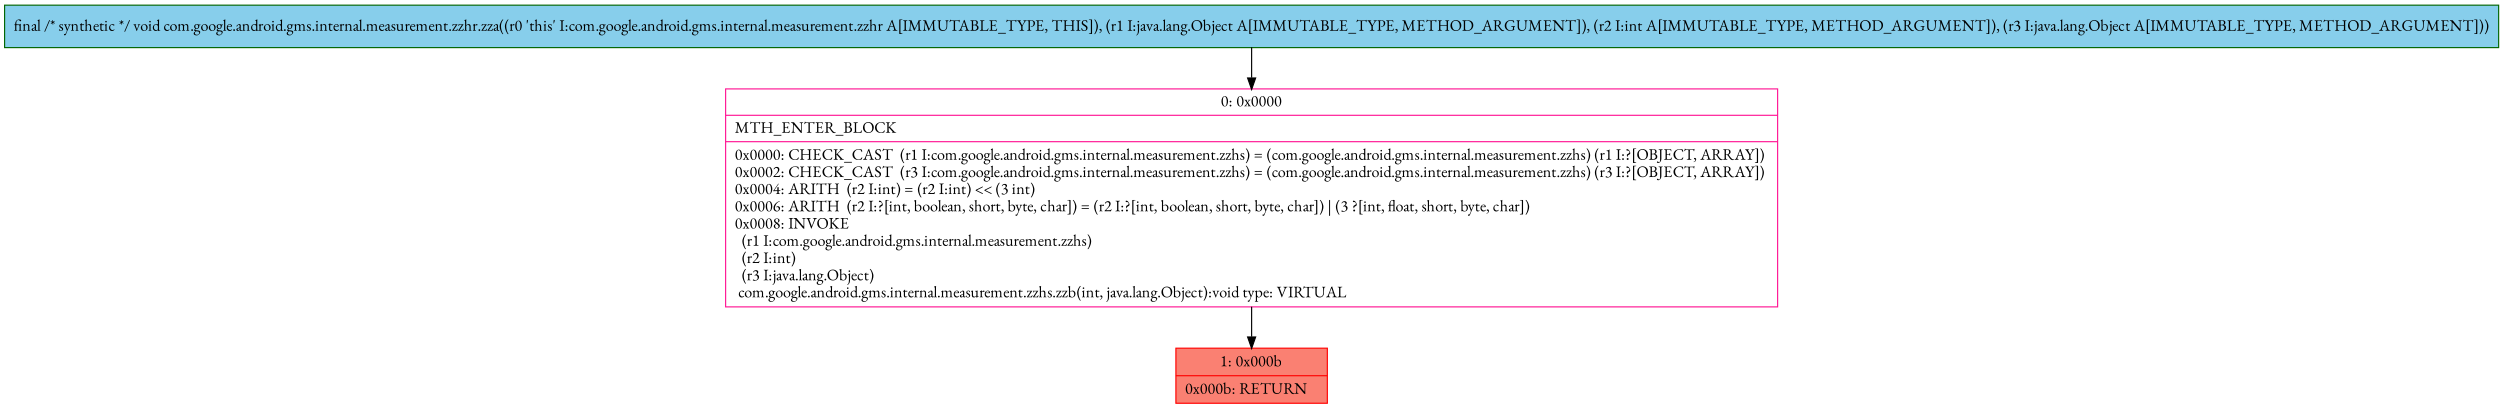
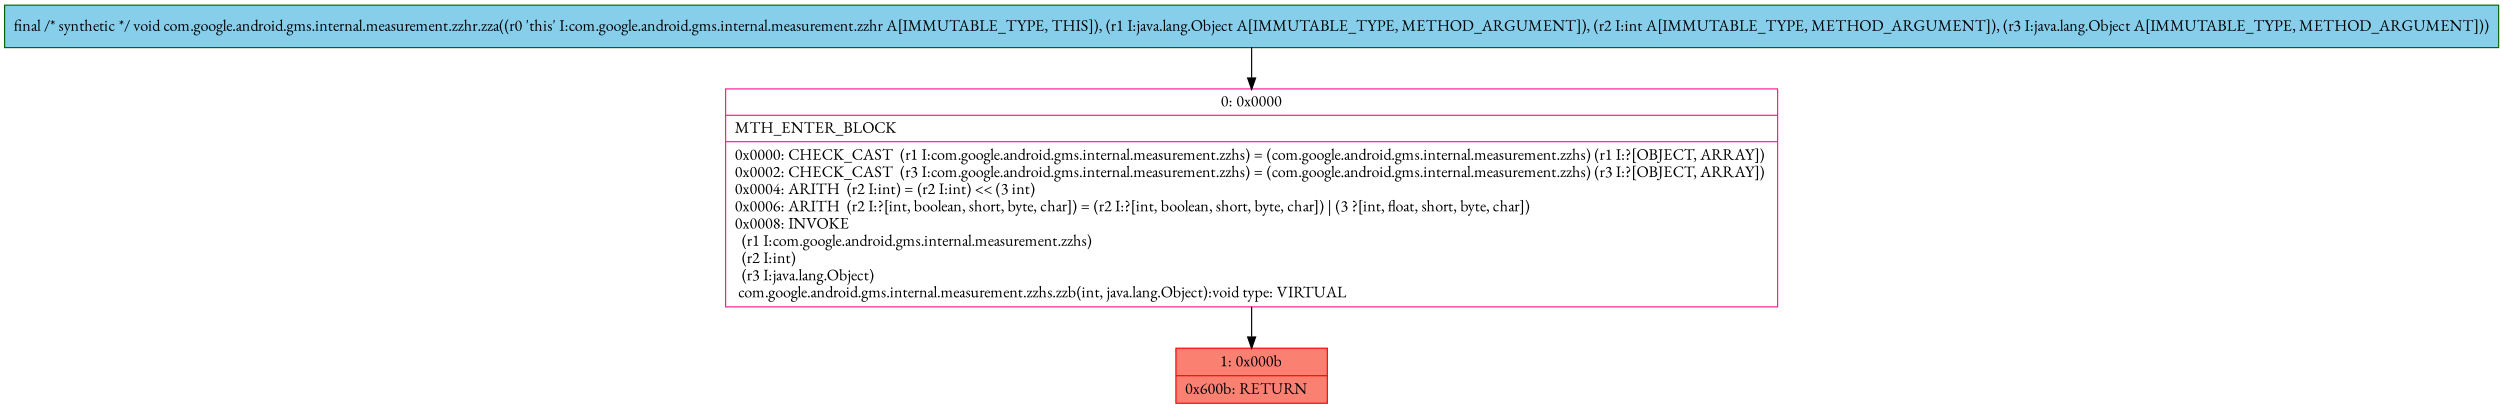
(1252, 389) -> (1252, 389)
